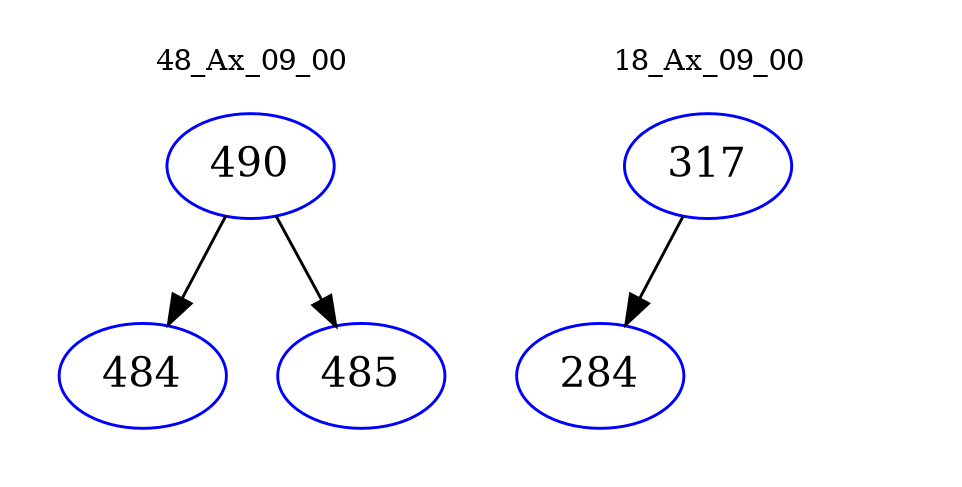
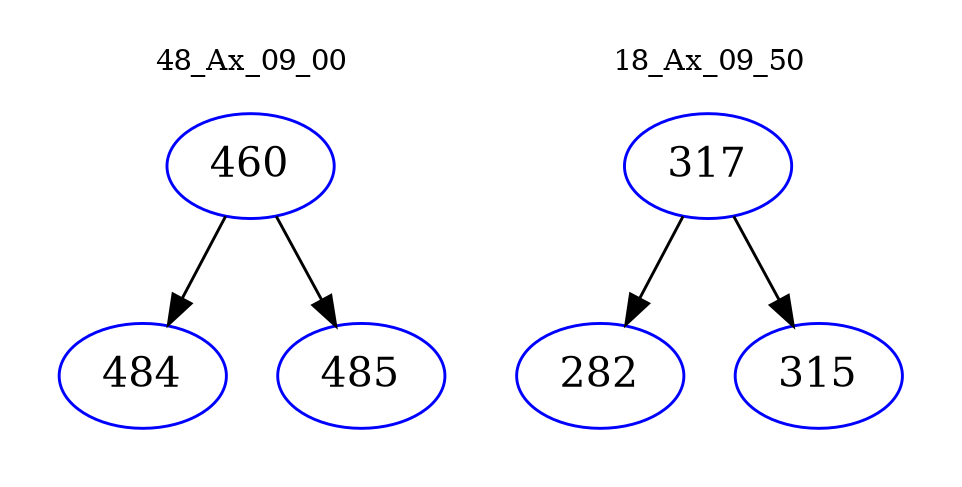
(710, 63) -> (710, 63)
(251, 166) -> (251, 166)
(600, 376) -> (600, 376)
none -> (819, 376)
